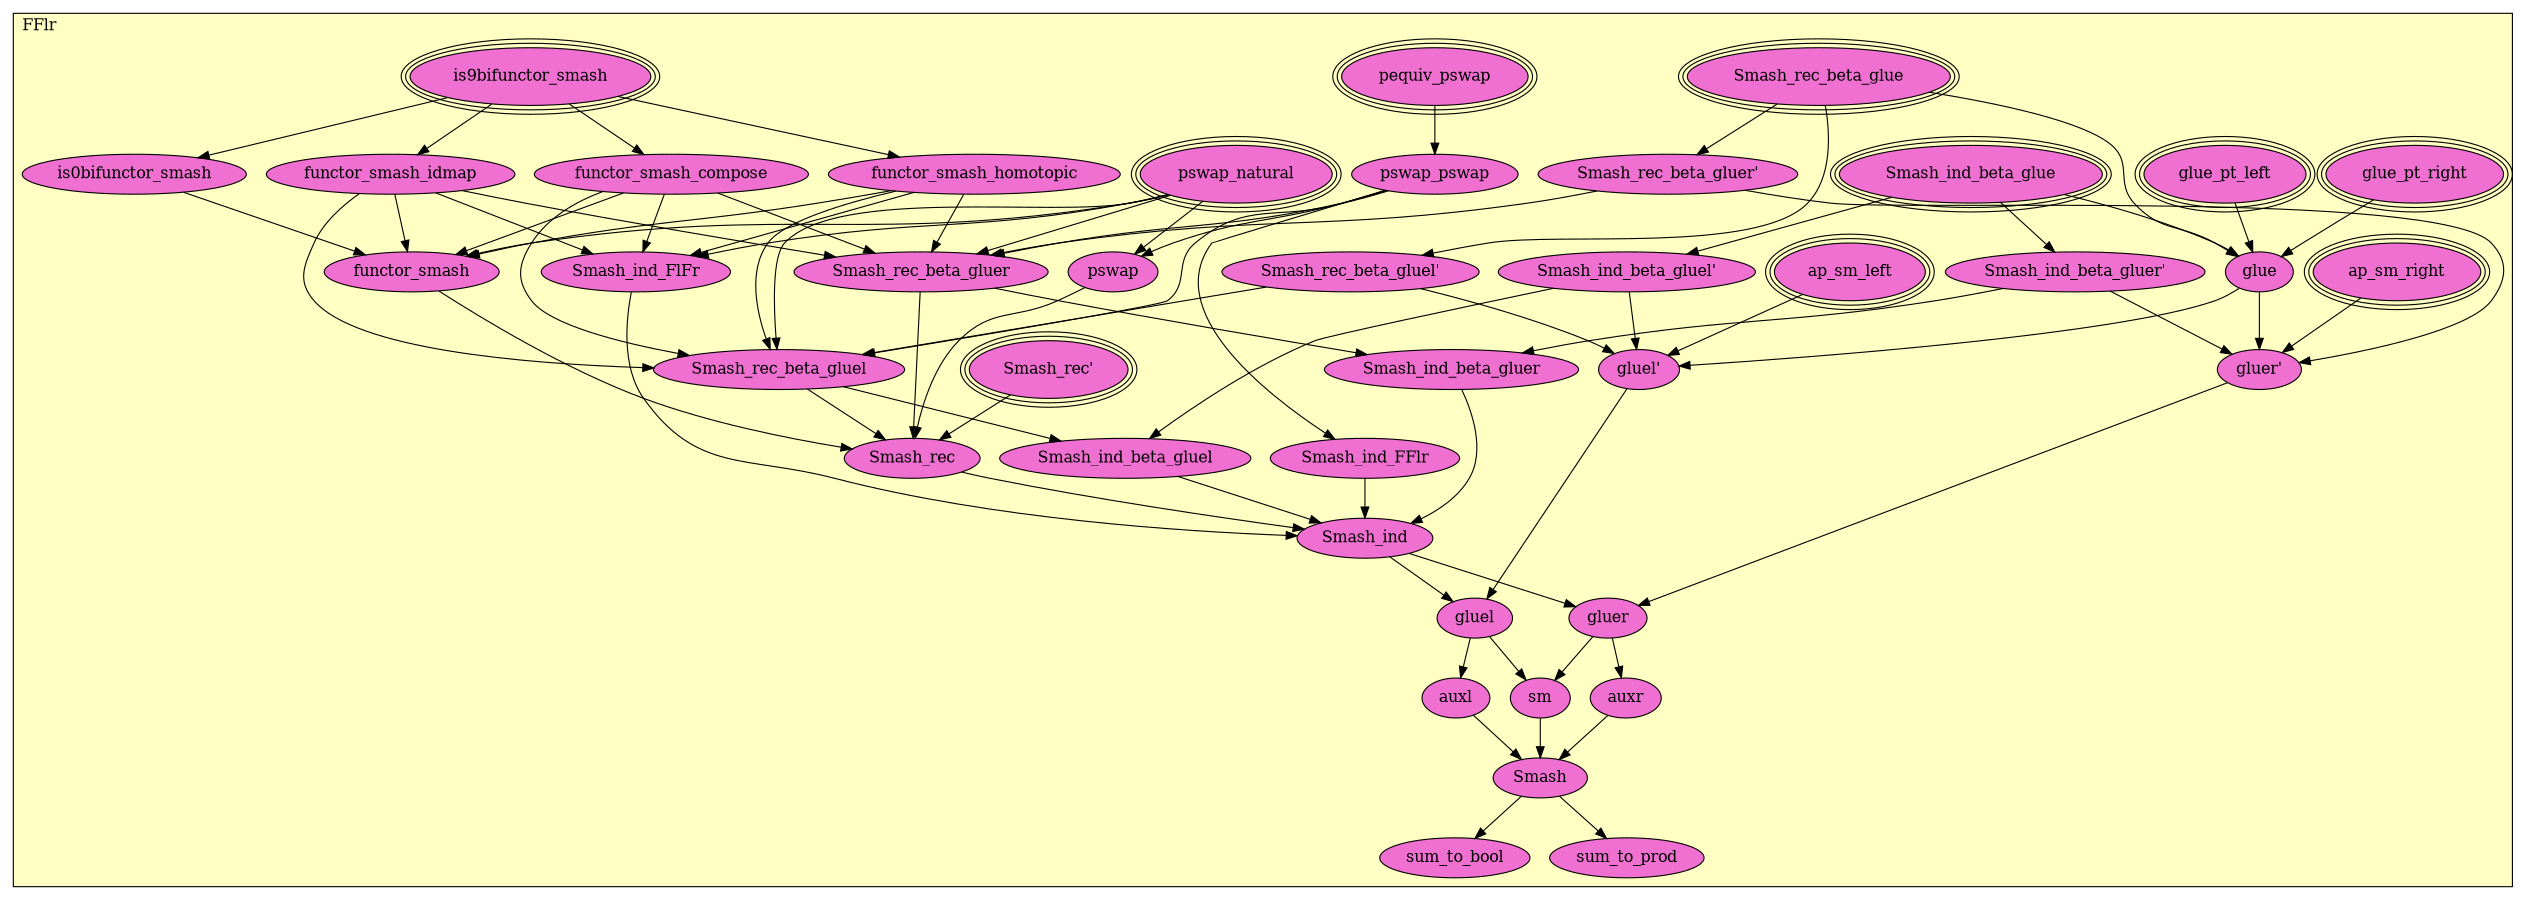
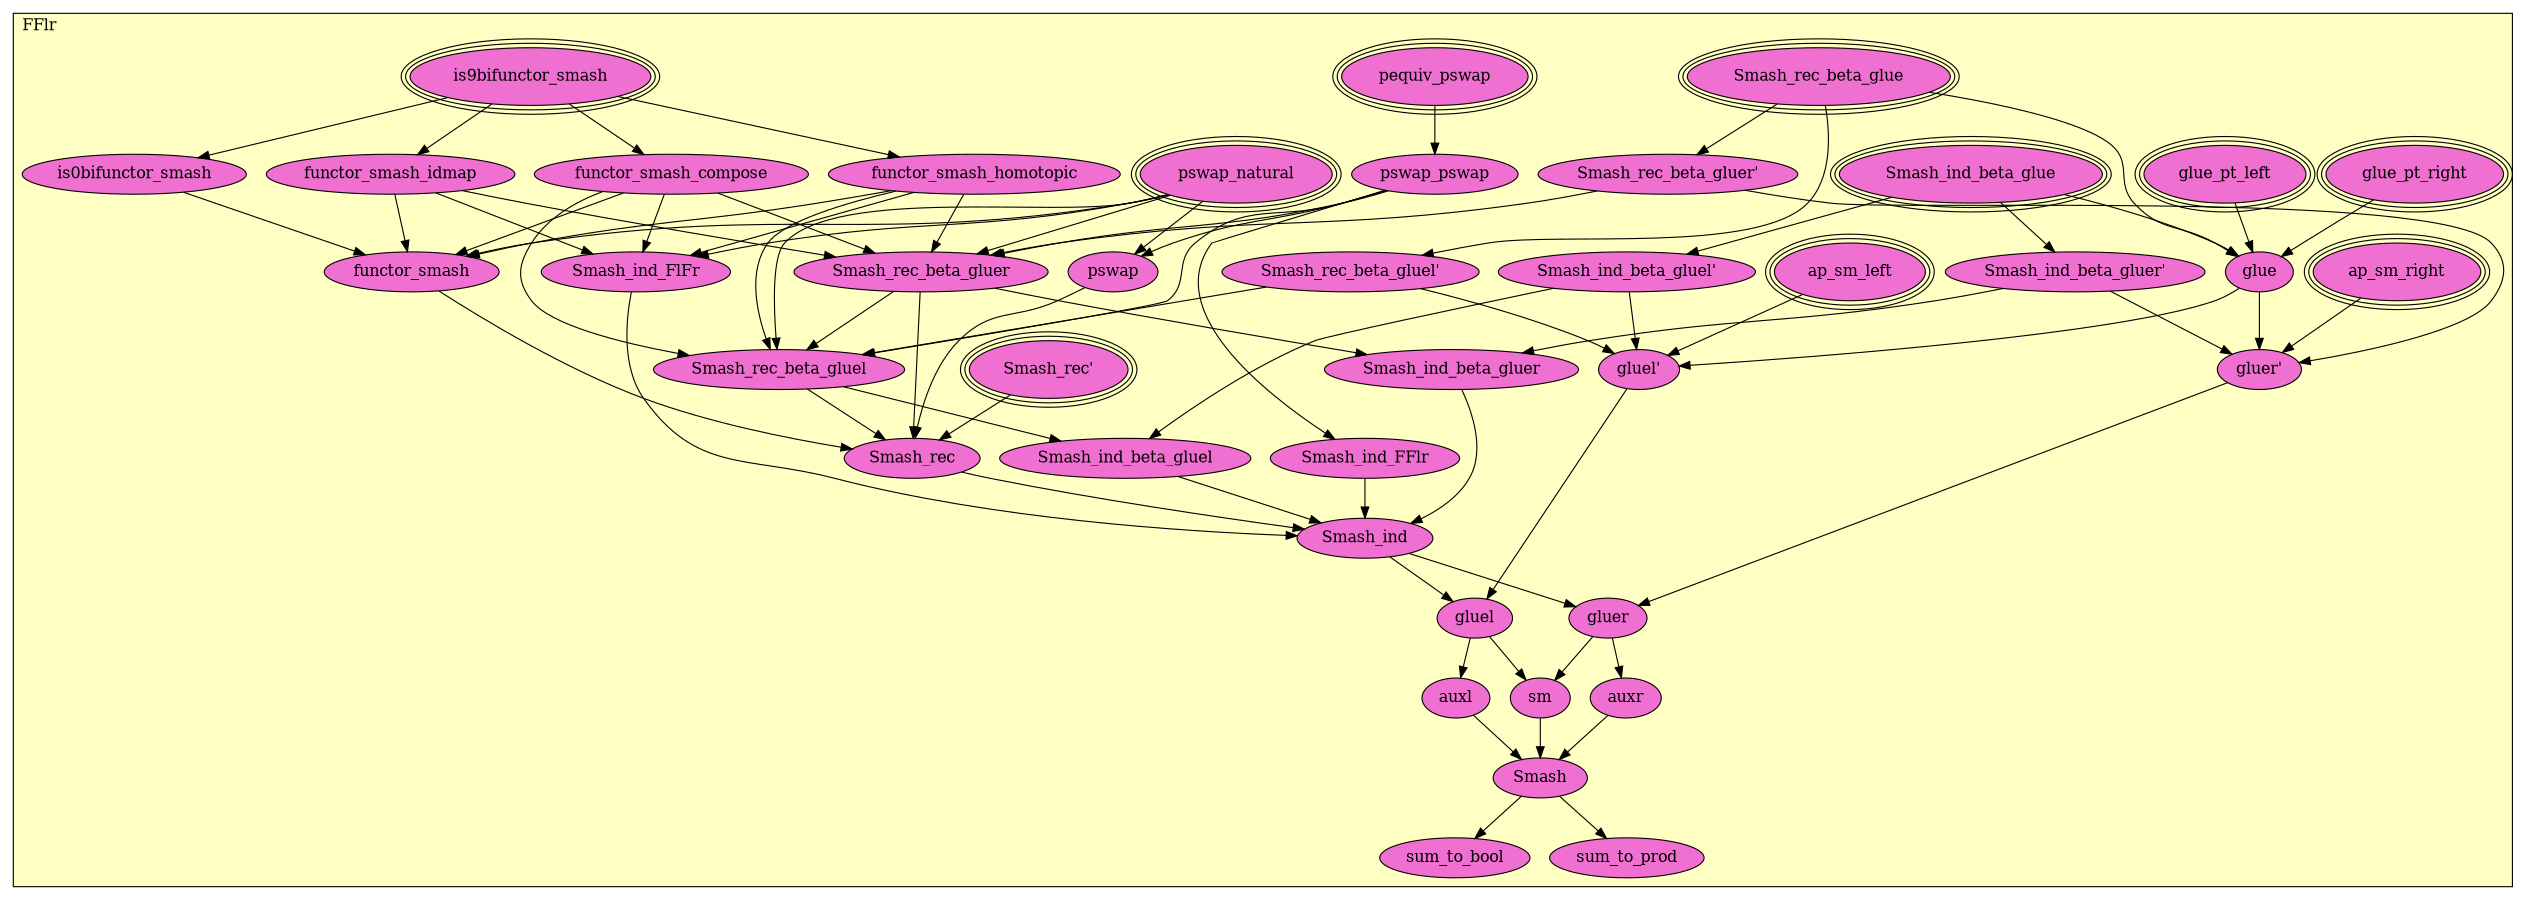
(409, 343) -> (855, 317)
